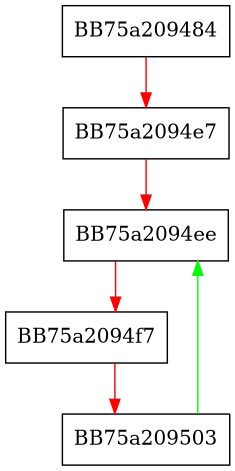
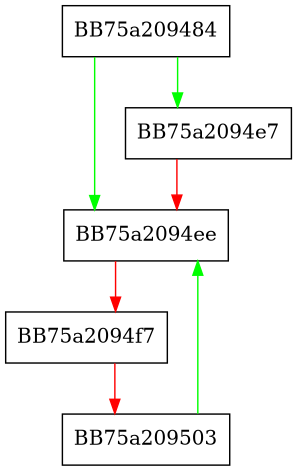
(146, 75) -> (178, 75)
none -> (95, 126)
